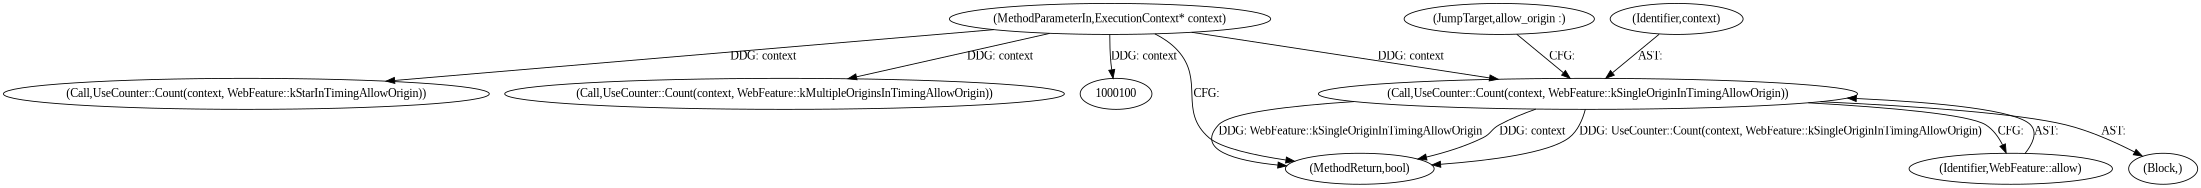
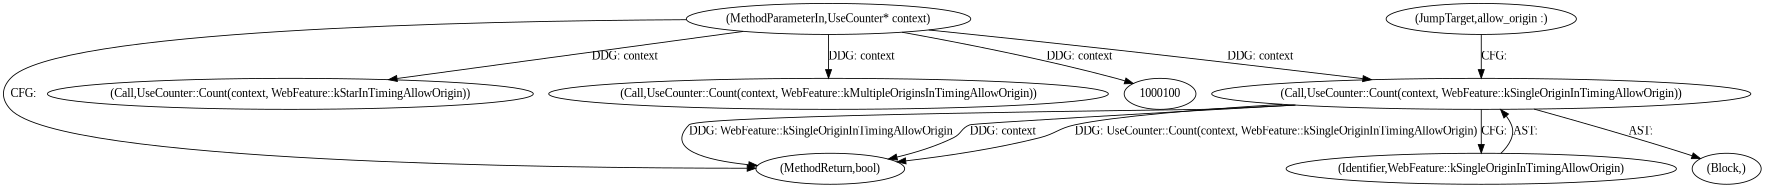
(1110, 19) -> (829, 19)
(1677, 19) -> none
(2011, 169) -> (1481, 169)
